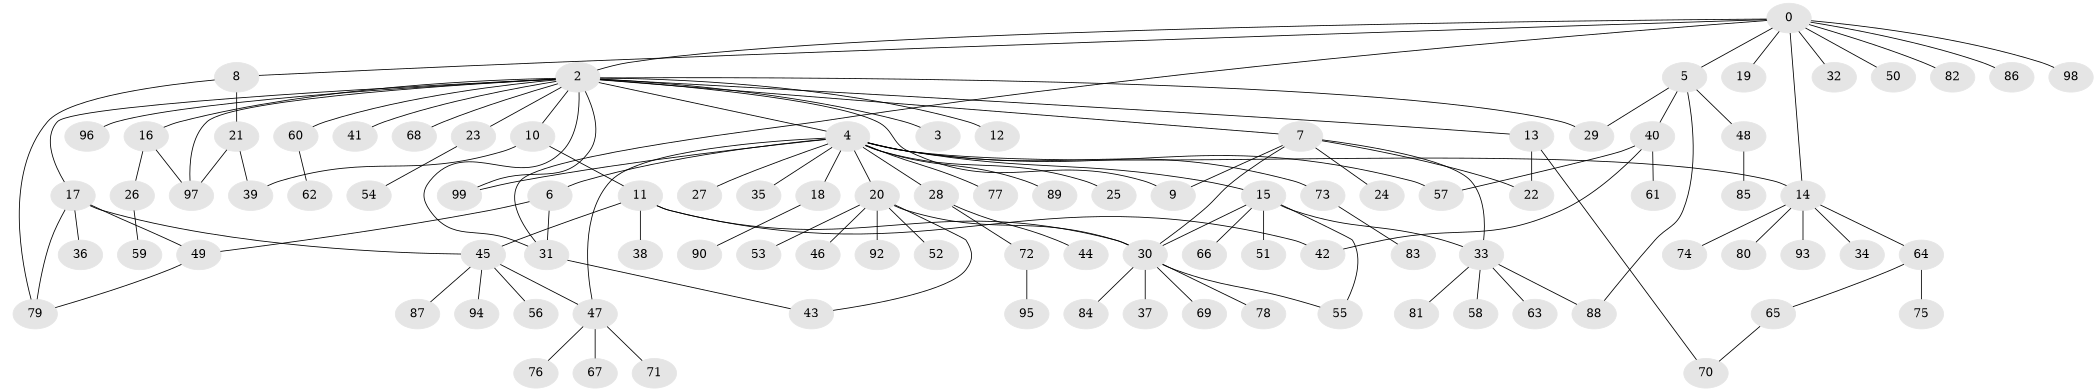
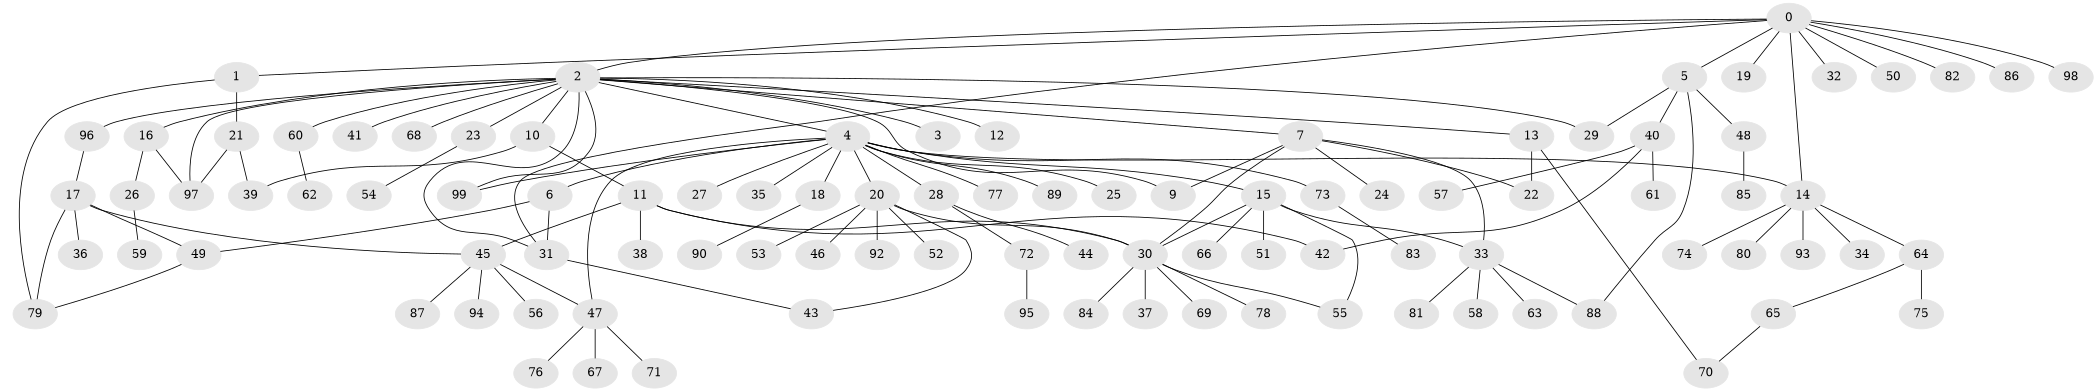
(237, 77) -> (237, 77)
(217, 100) -> (80, 166)
(1147, 158) -> none
